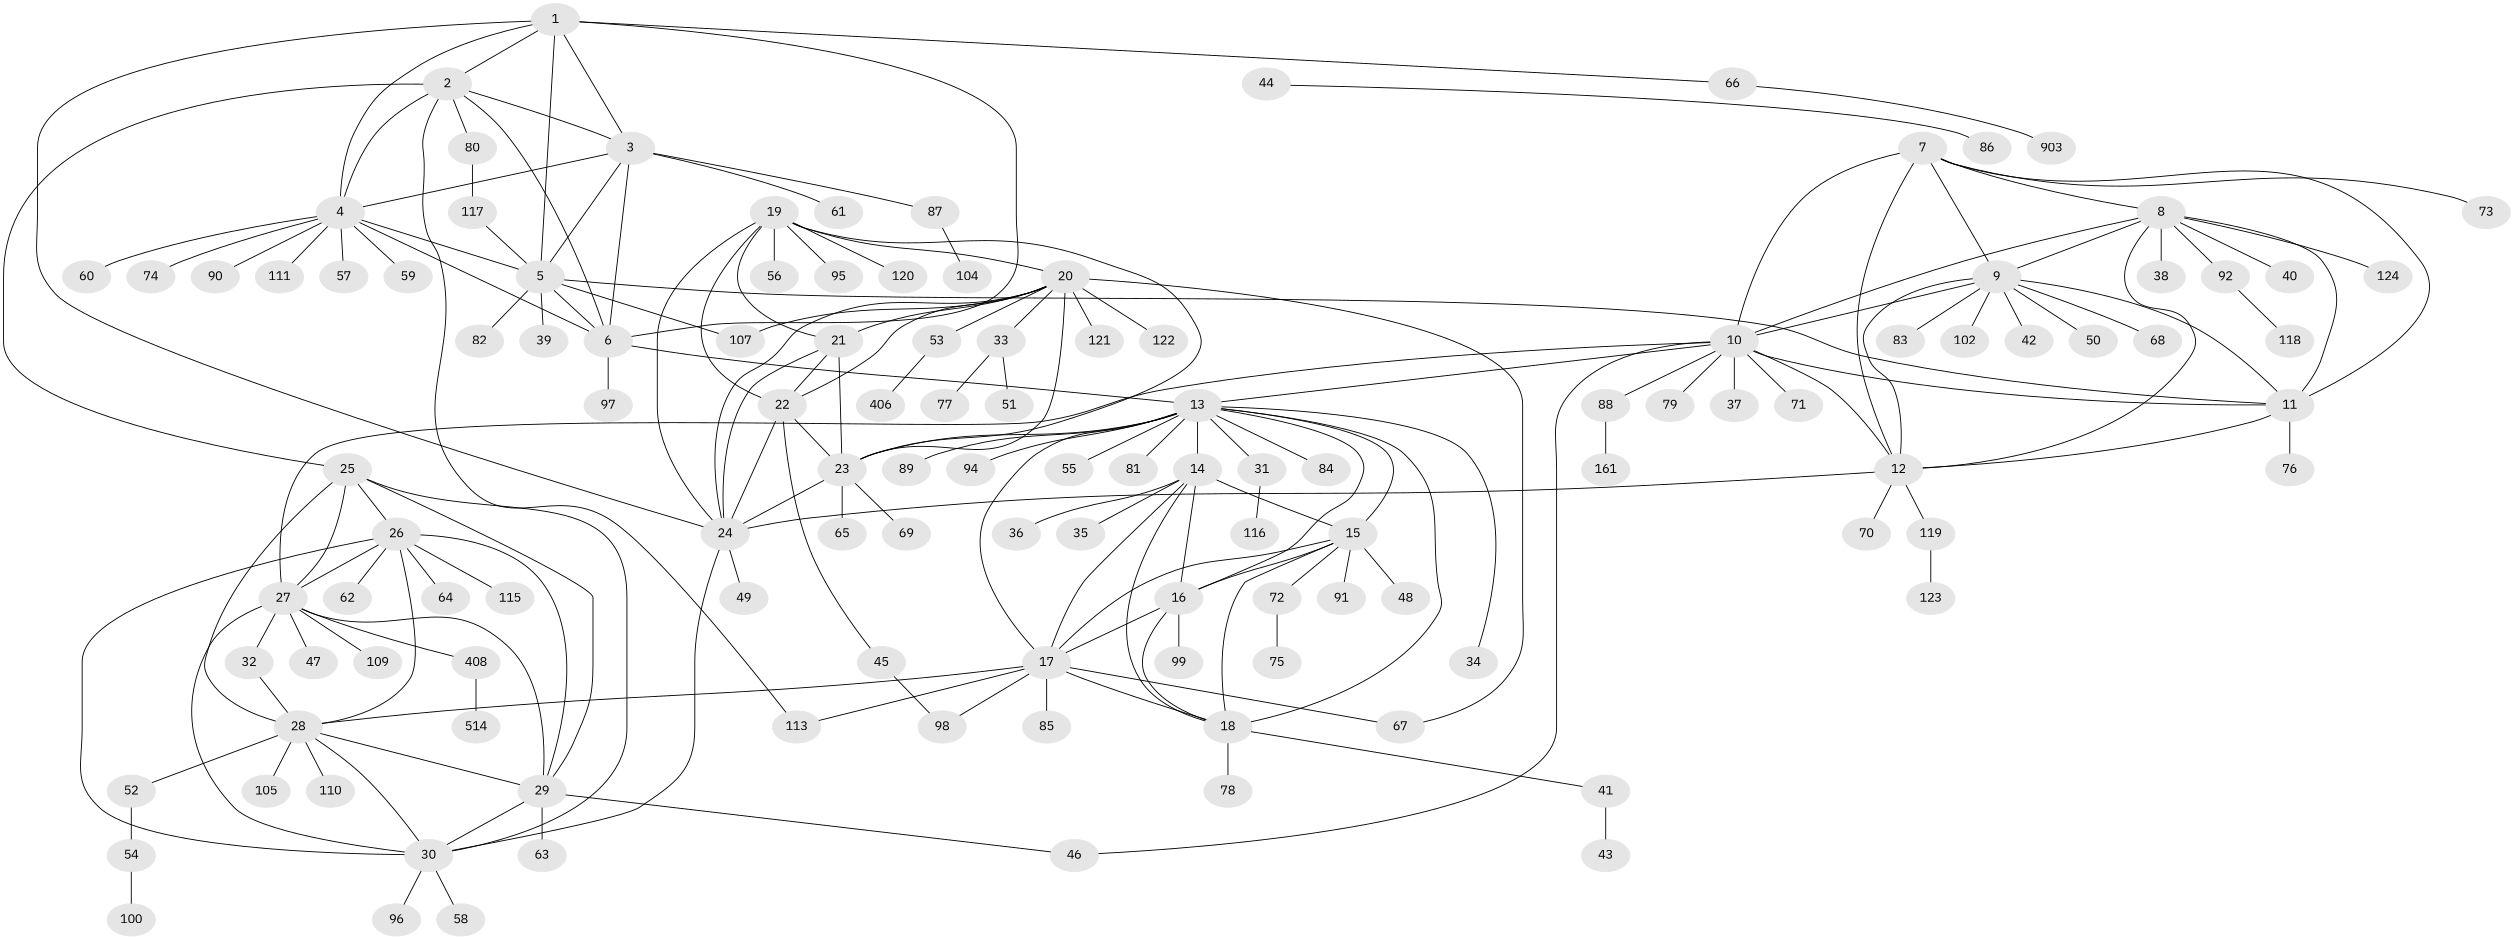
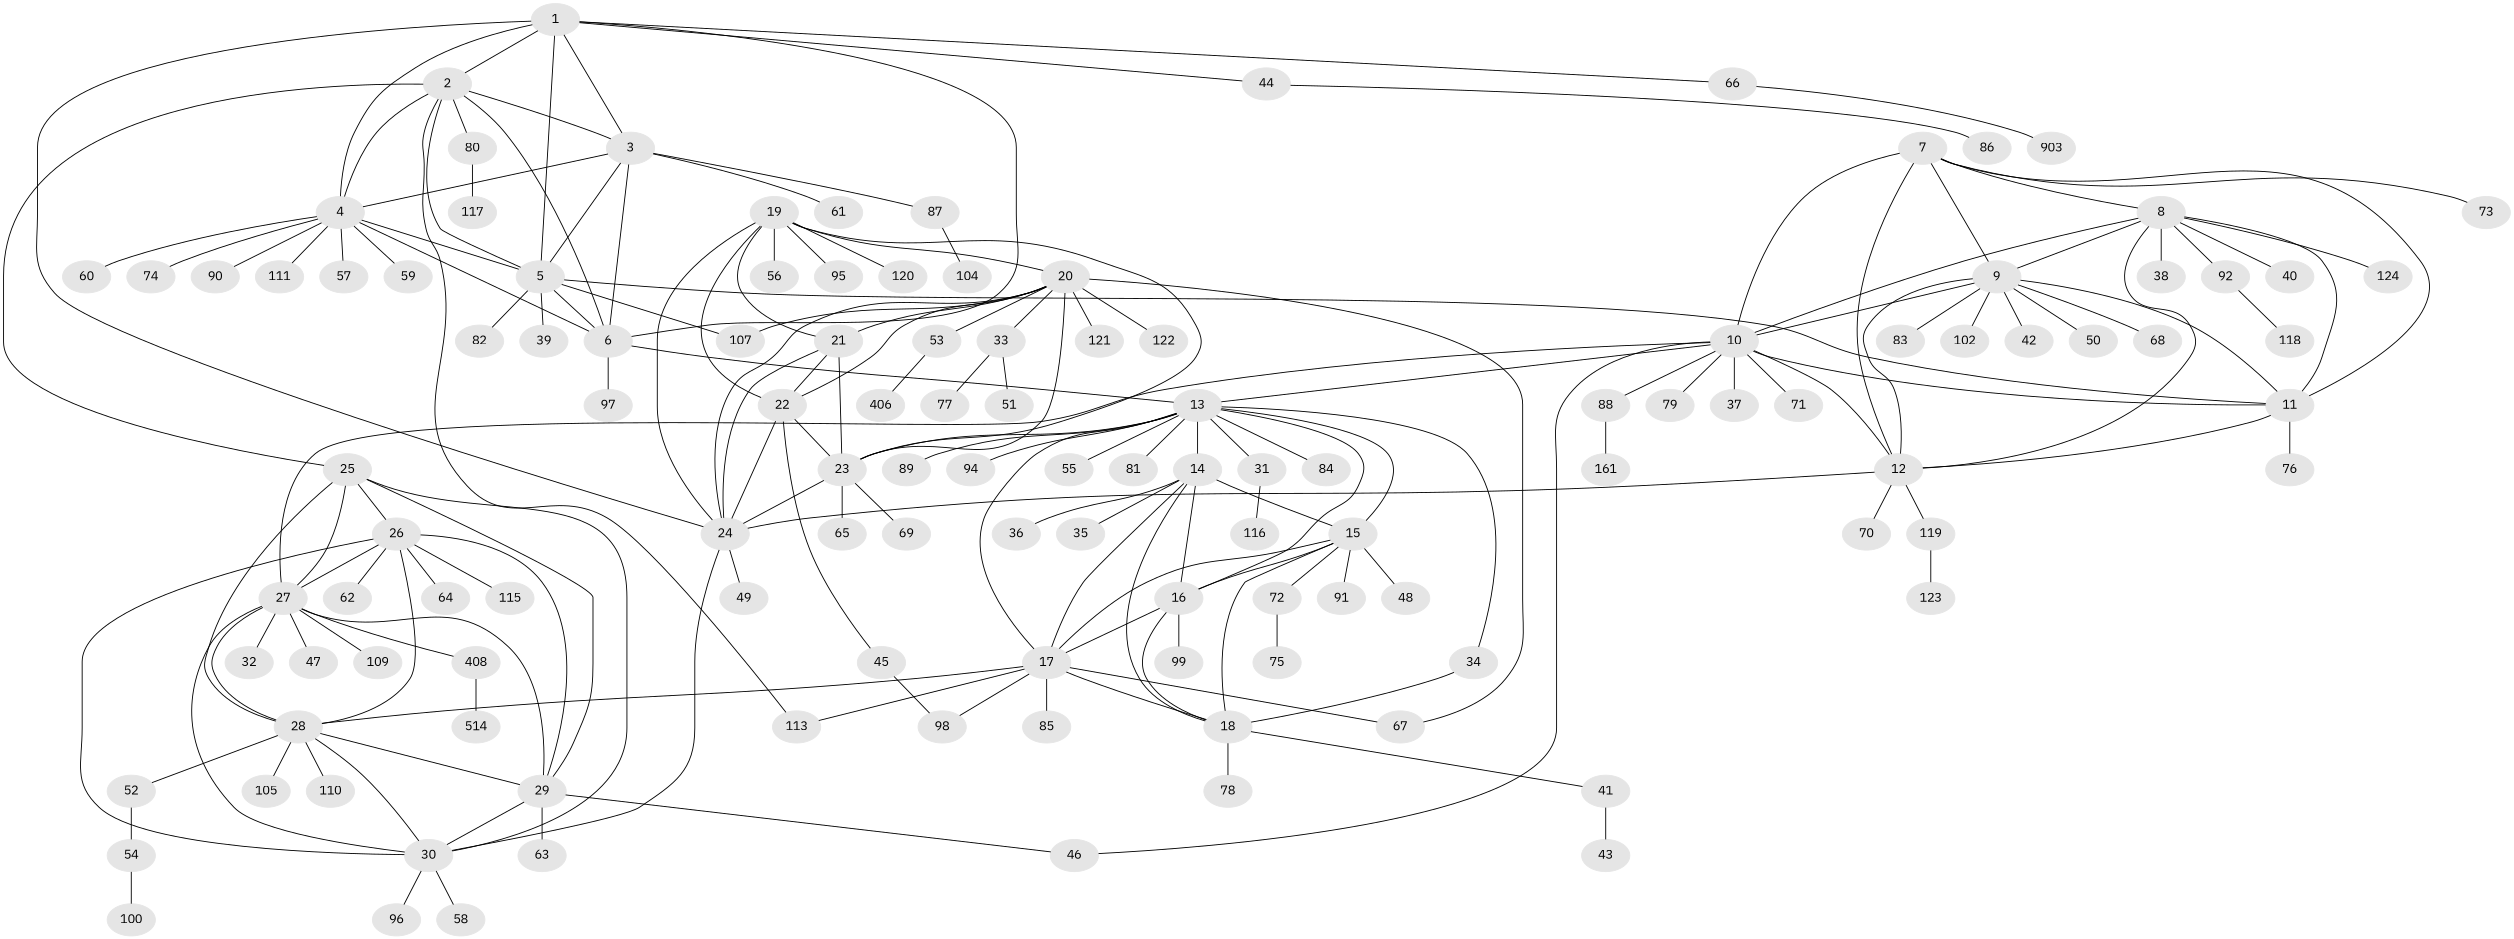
none -> (911, 52)
(506, 245) -> (432, 209)
(1435, 546) -> (1354, 701)
(274, 695) -> (213, 669)
